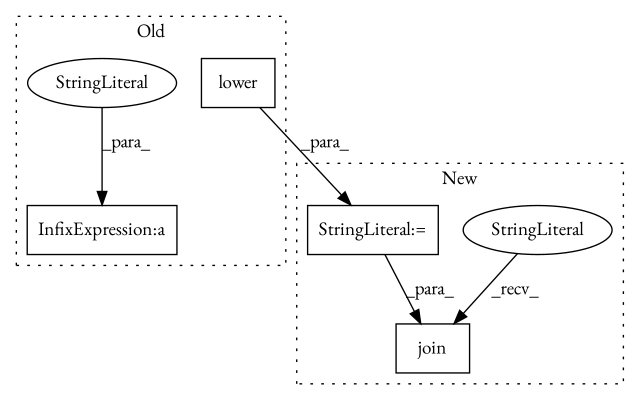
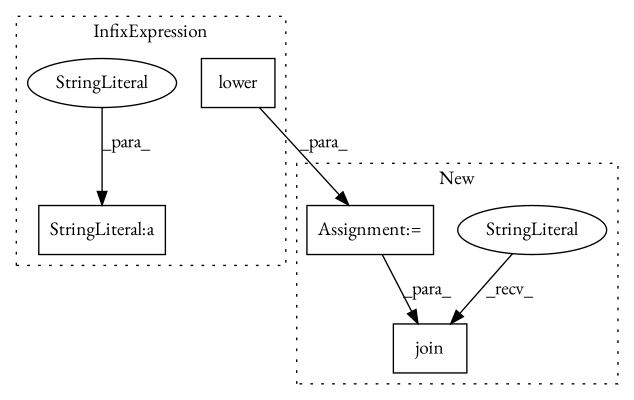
(151, 32) -> (151, 32)
(102, 230) -> (102, 230)
(373, 230) -> (370, 230)
